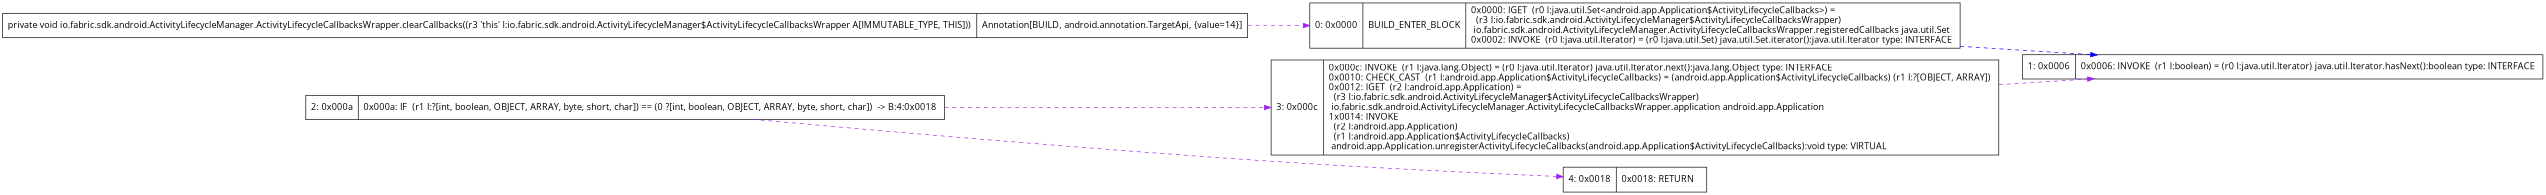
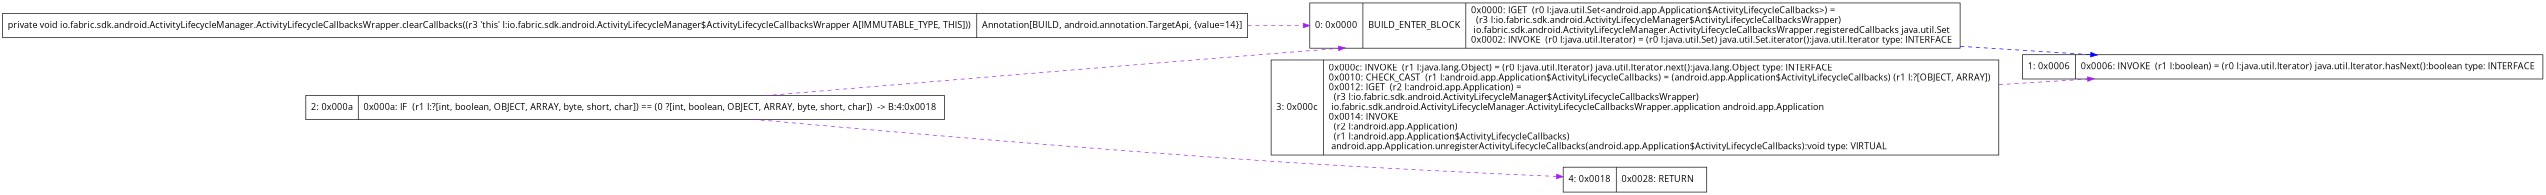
(1104, 108) -> (1052, 72)
(1366, 117) -> (1366, 117)
(1662, 179) -> (1662, 179)
